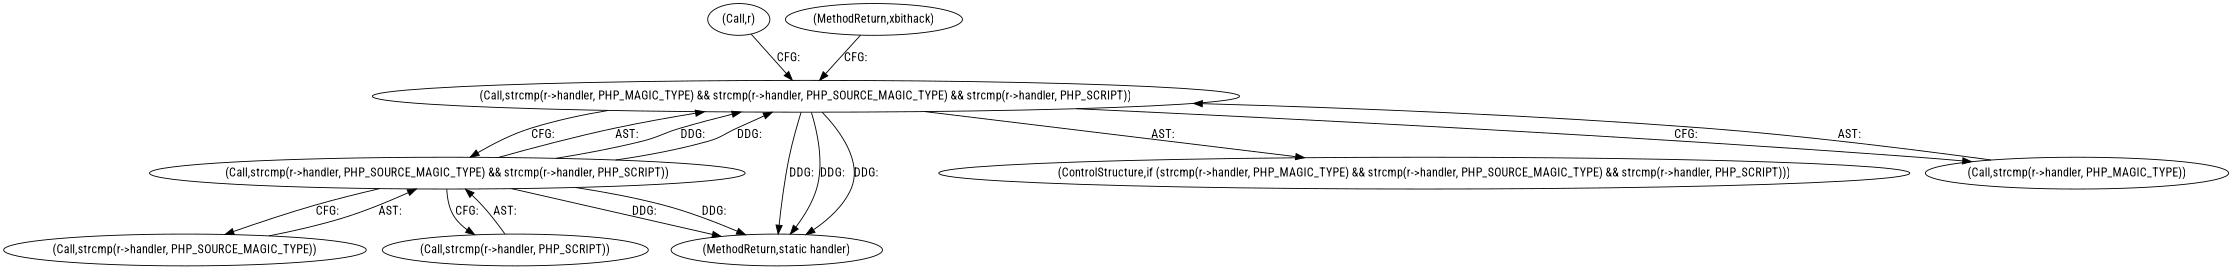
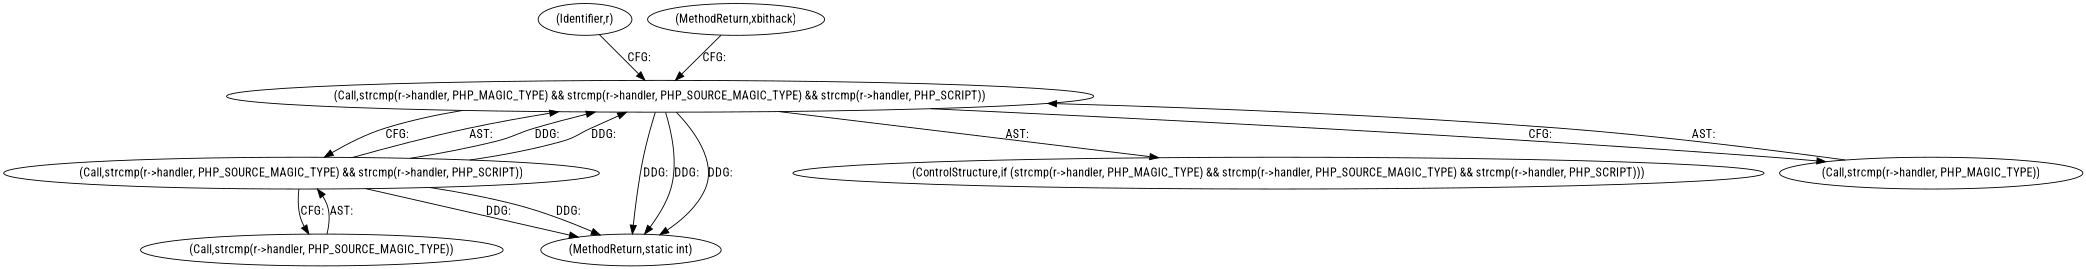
(739, 19) -> (585, 19)
(515, 250) -> none
(777, 250) -> (631, 250)
